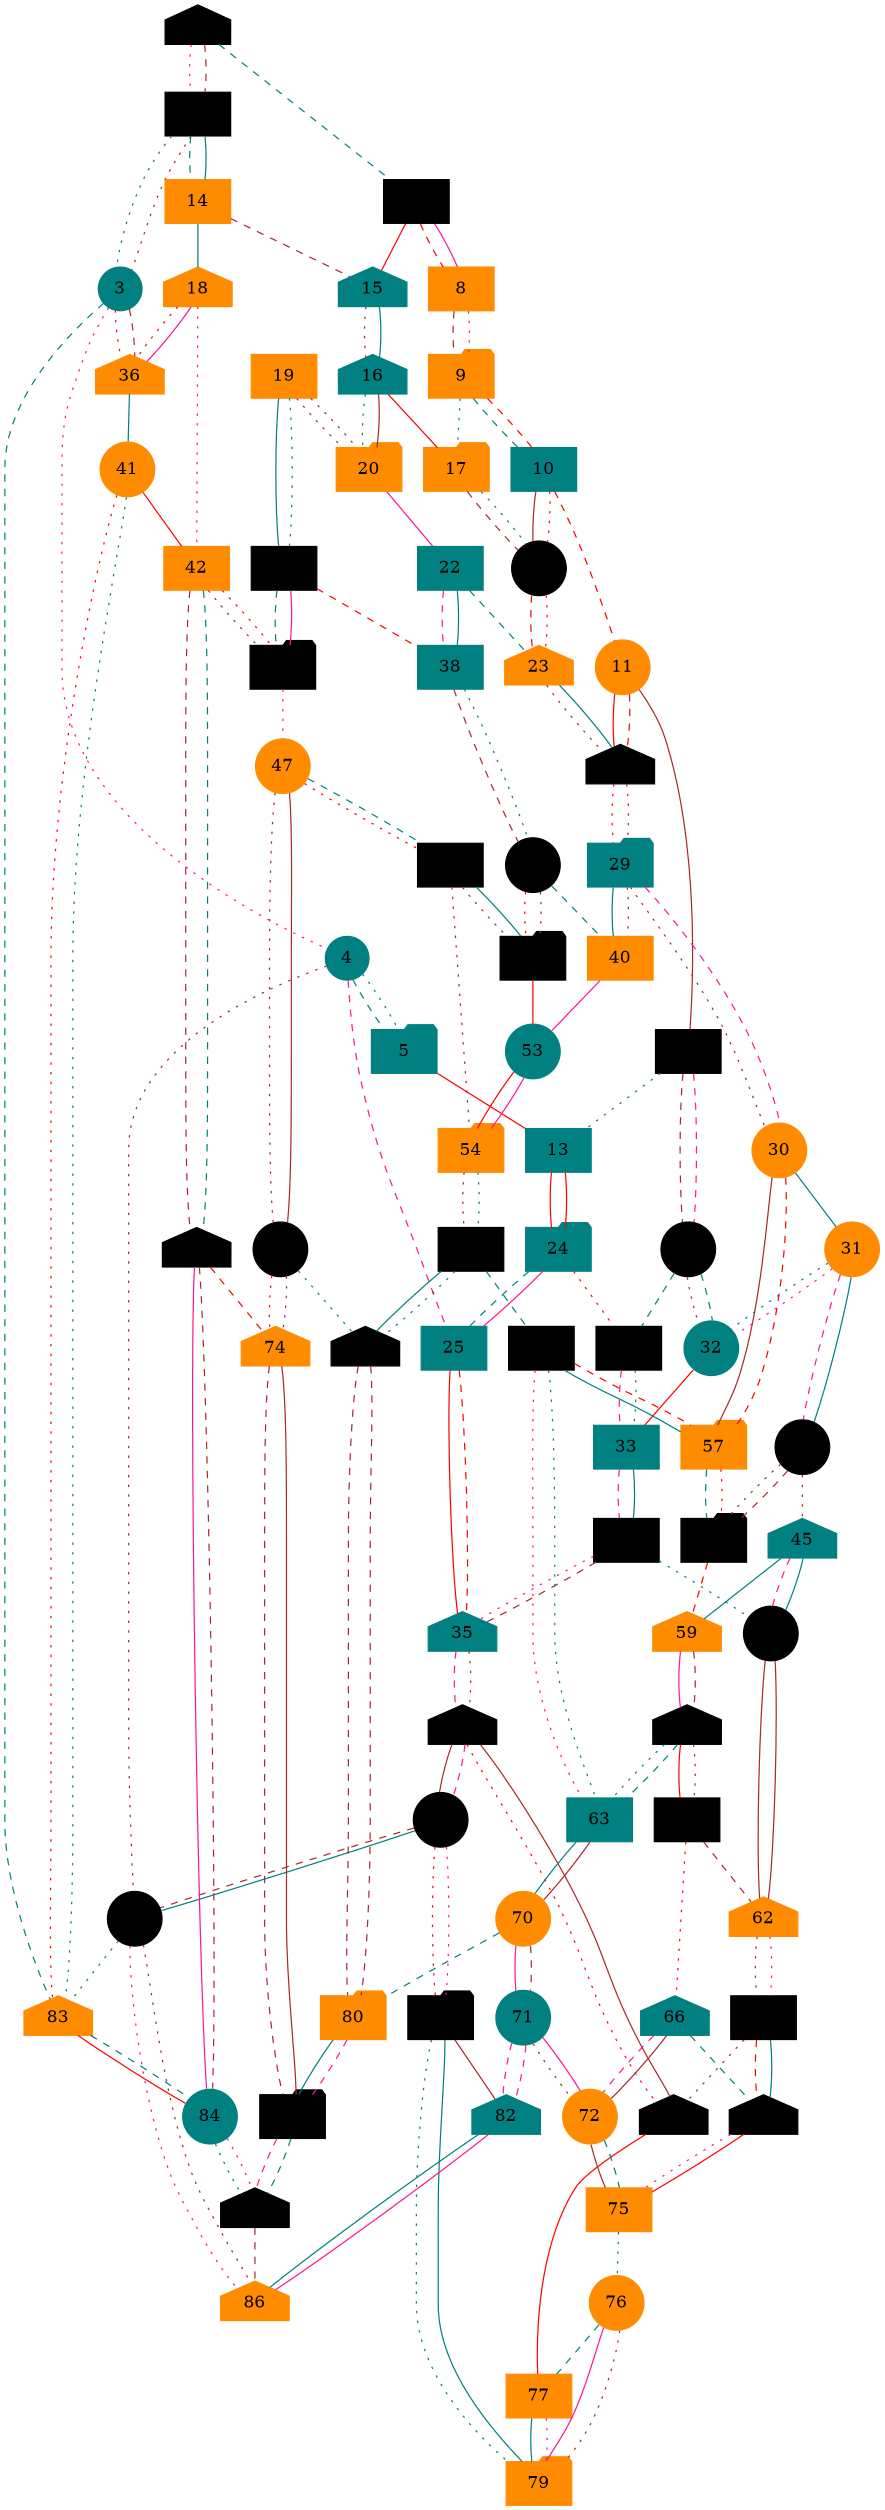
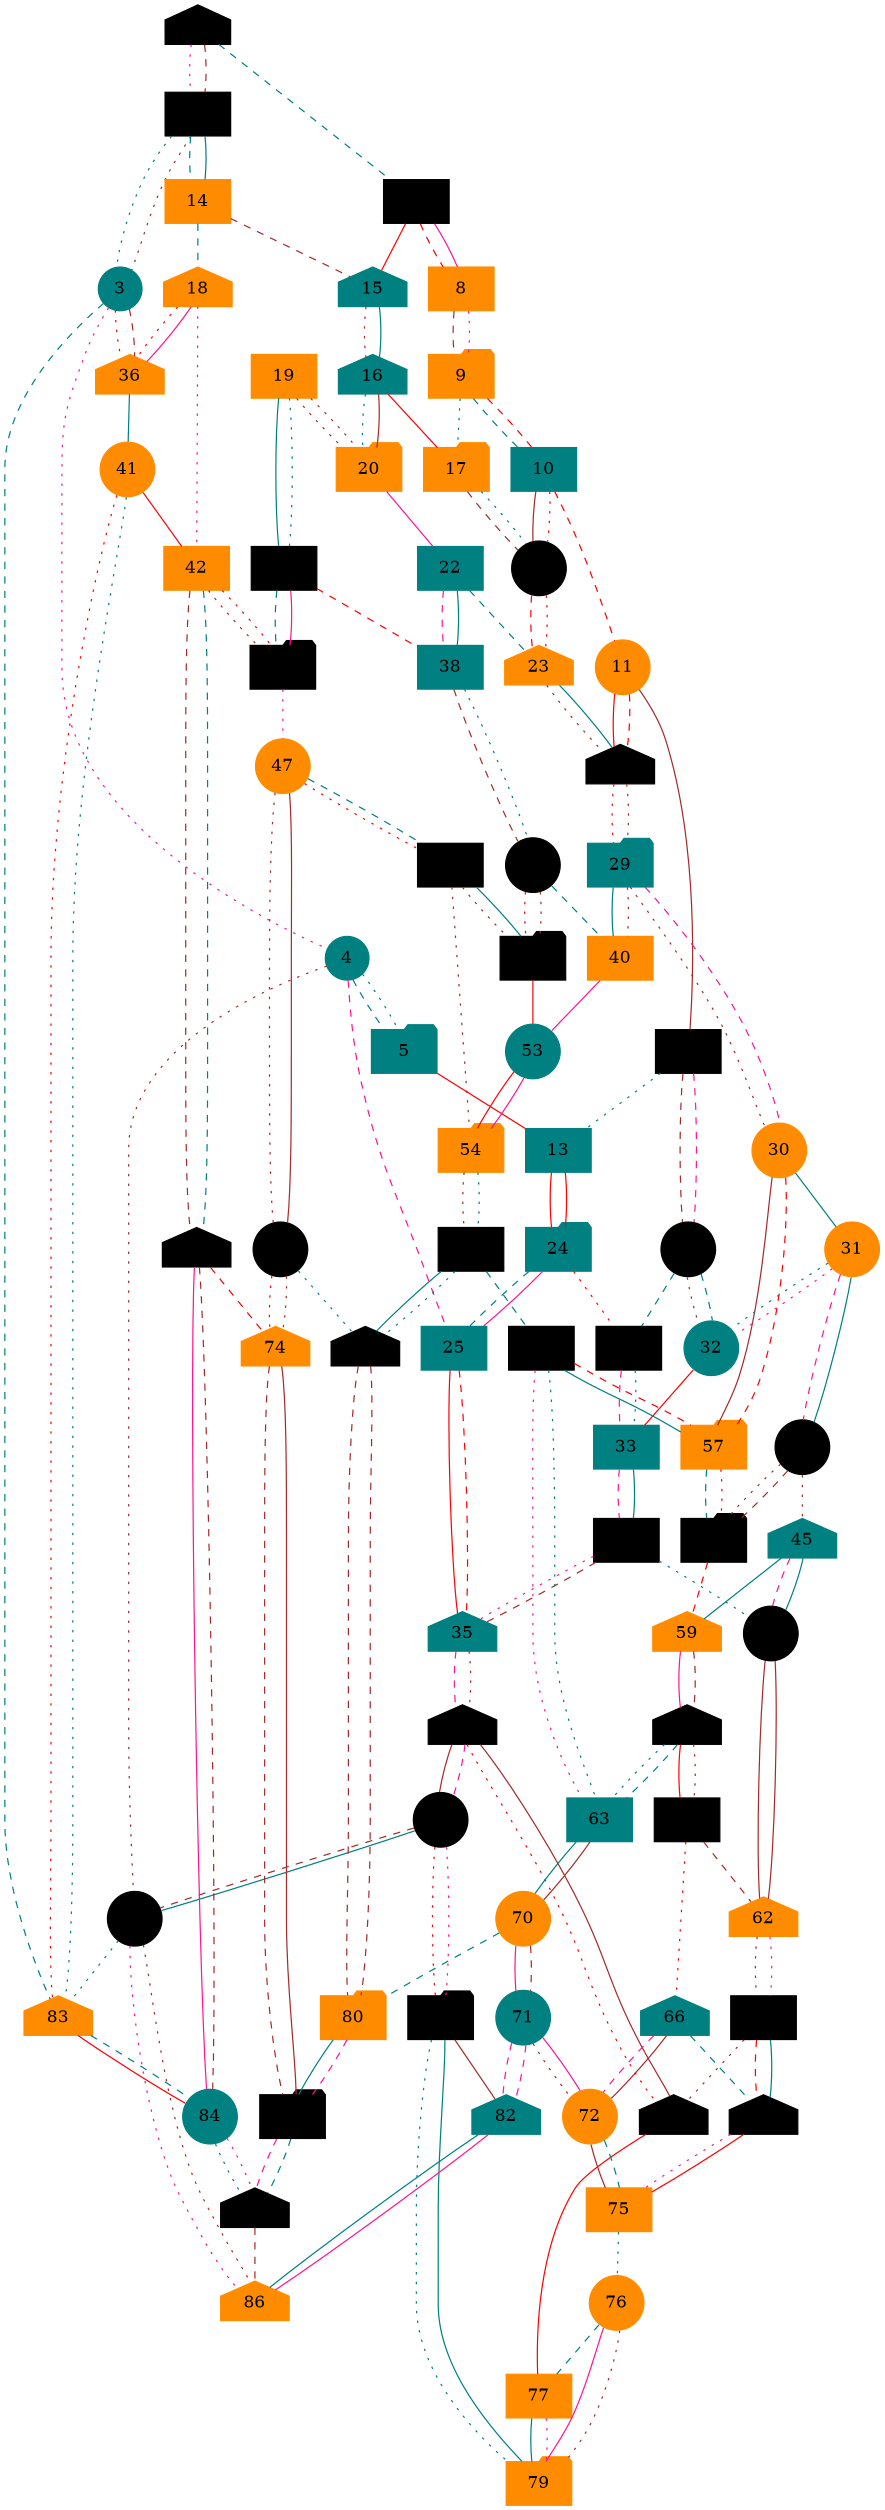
(198, 245) -> (198, 245)
